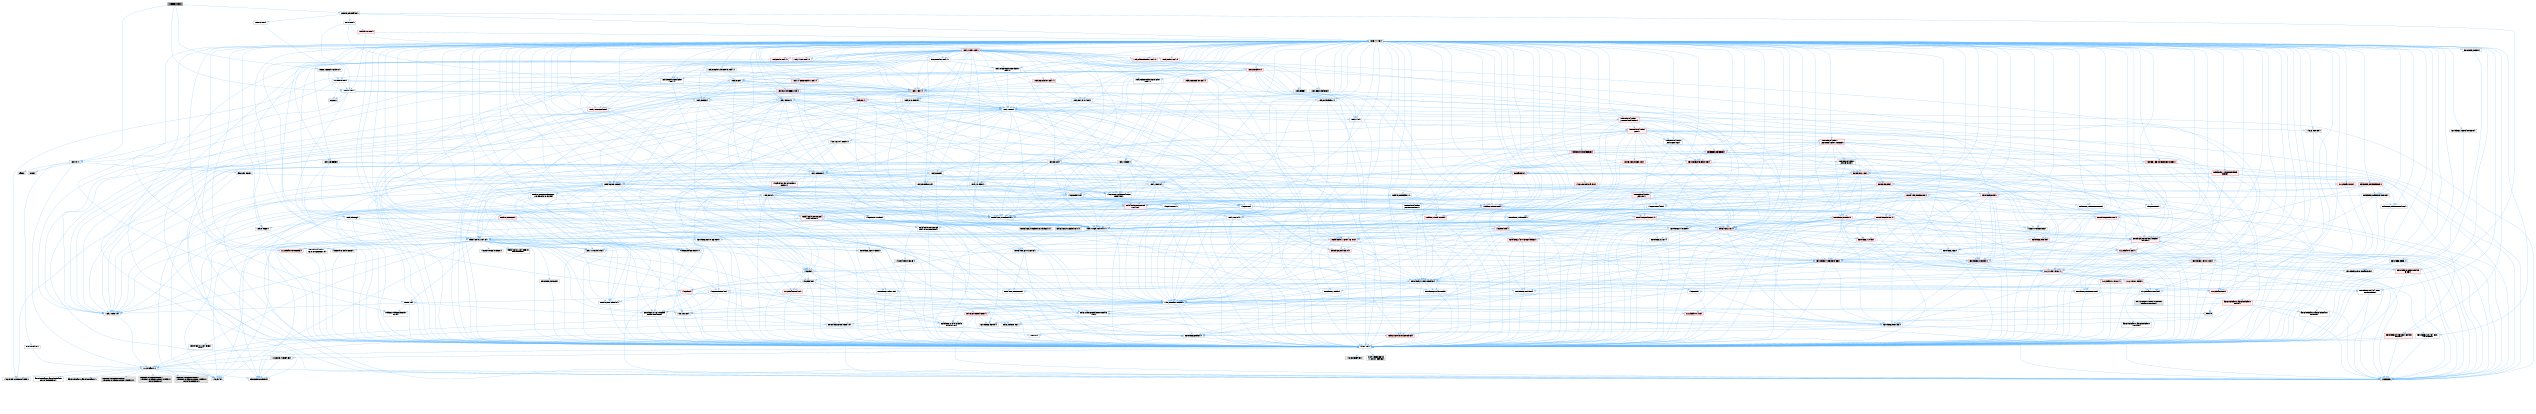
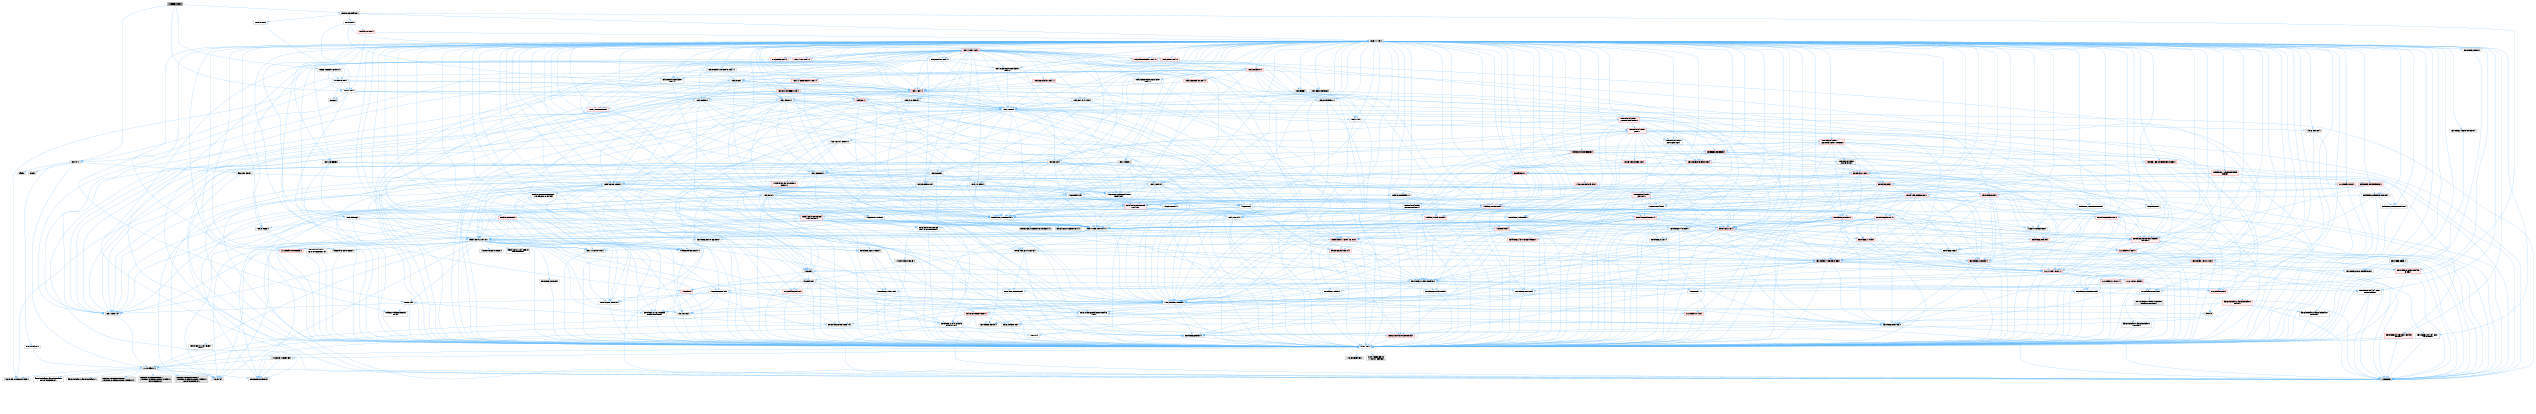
(780, 60) -> (780, 60)
